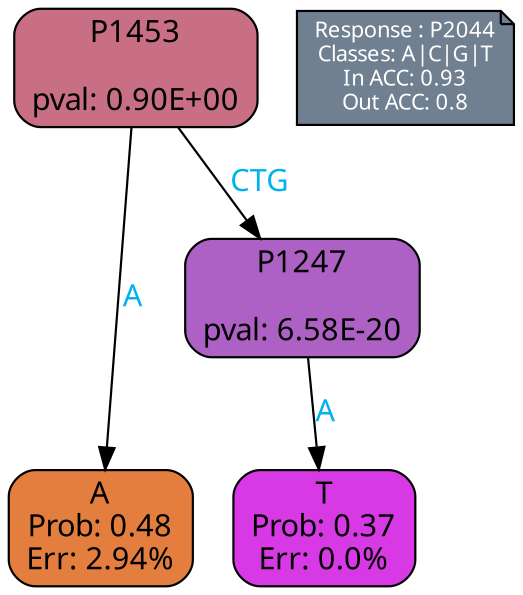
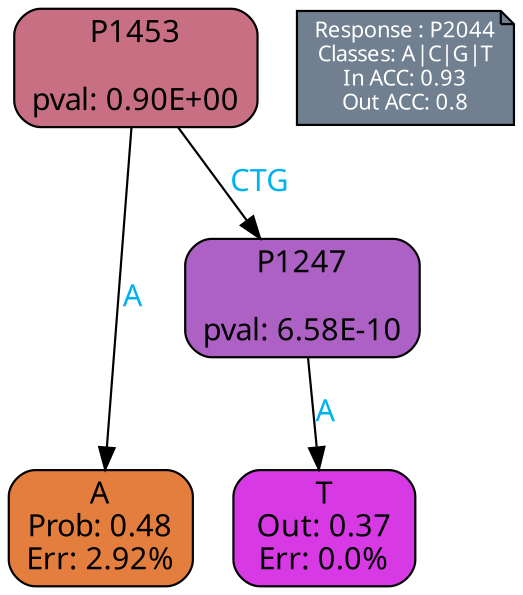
(302, 298) -> (302, 298)
(101, 528) -> (101, 528)
(324, 528) -> (324, 528)
